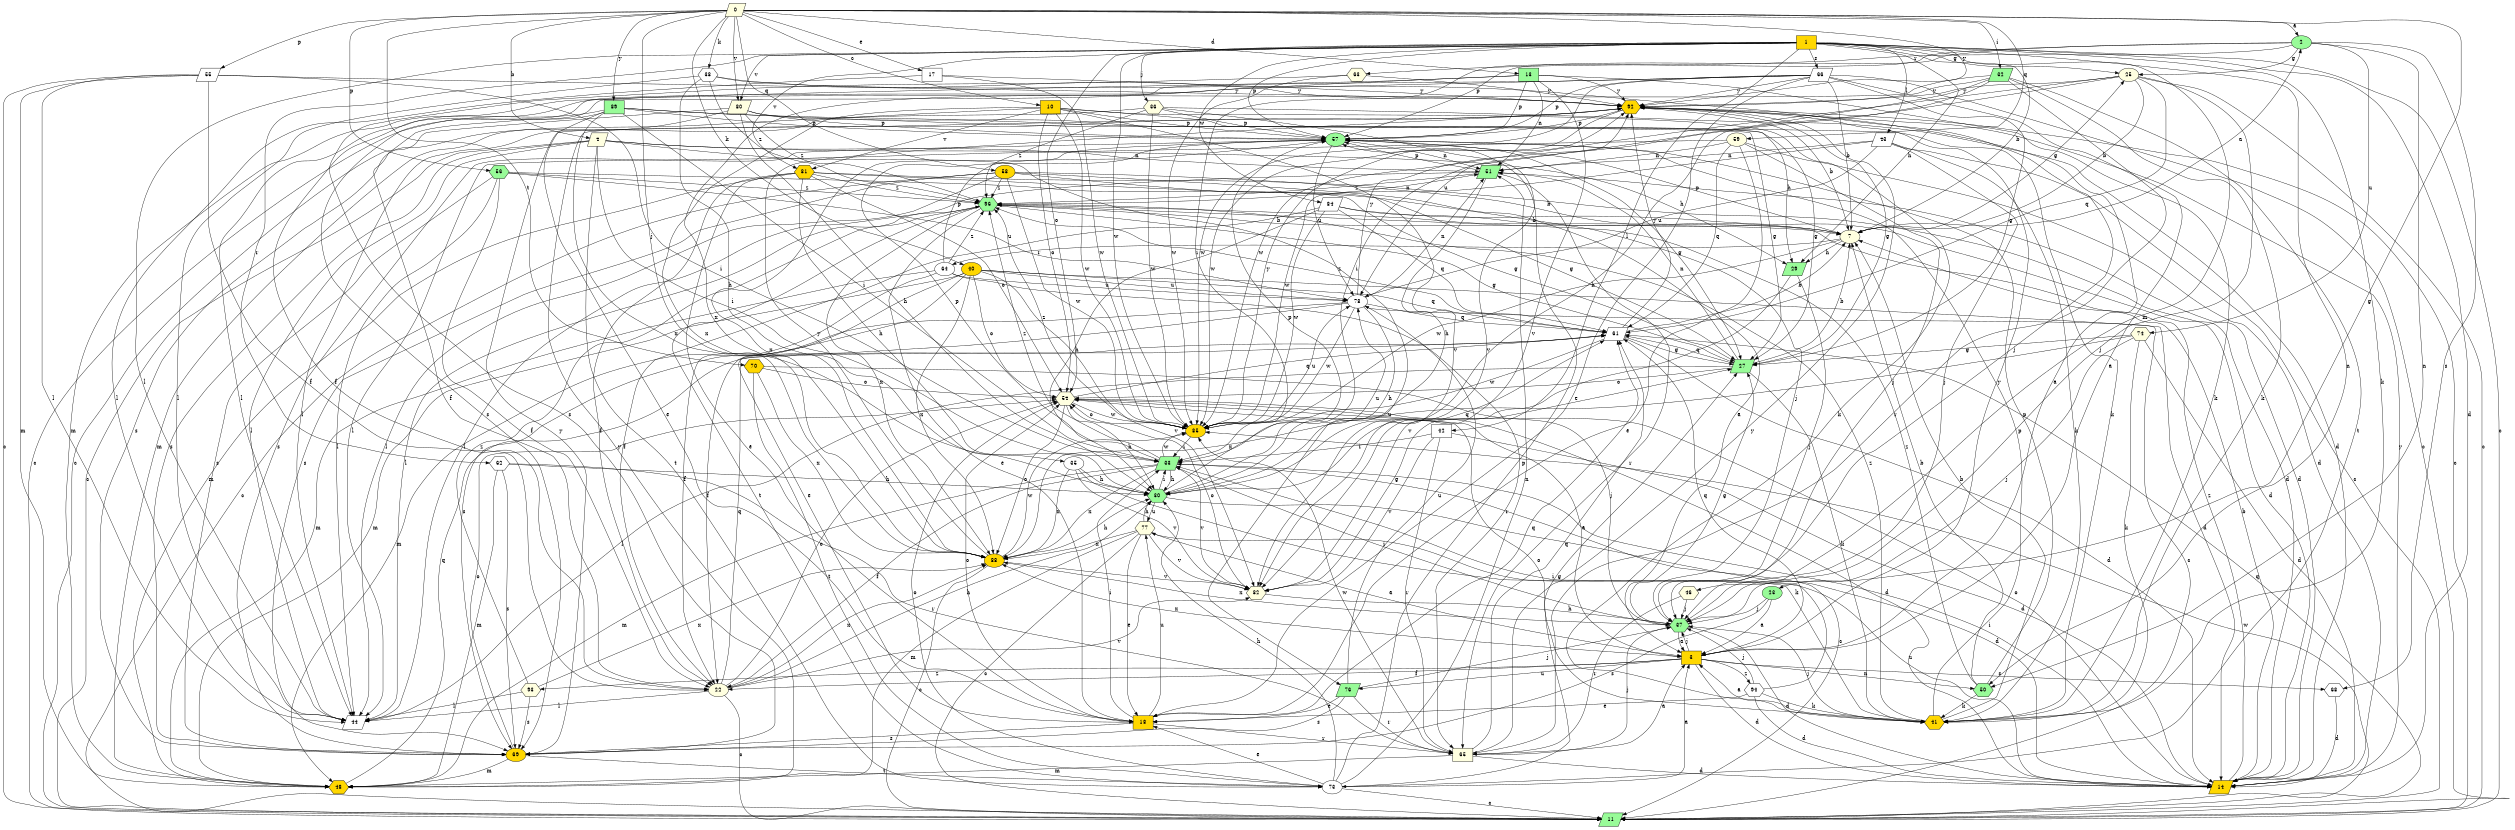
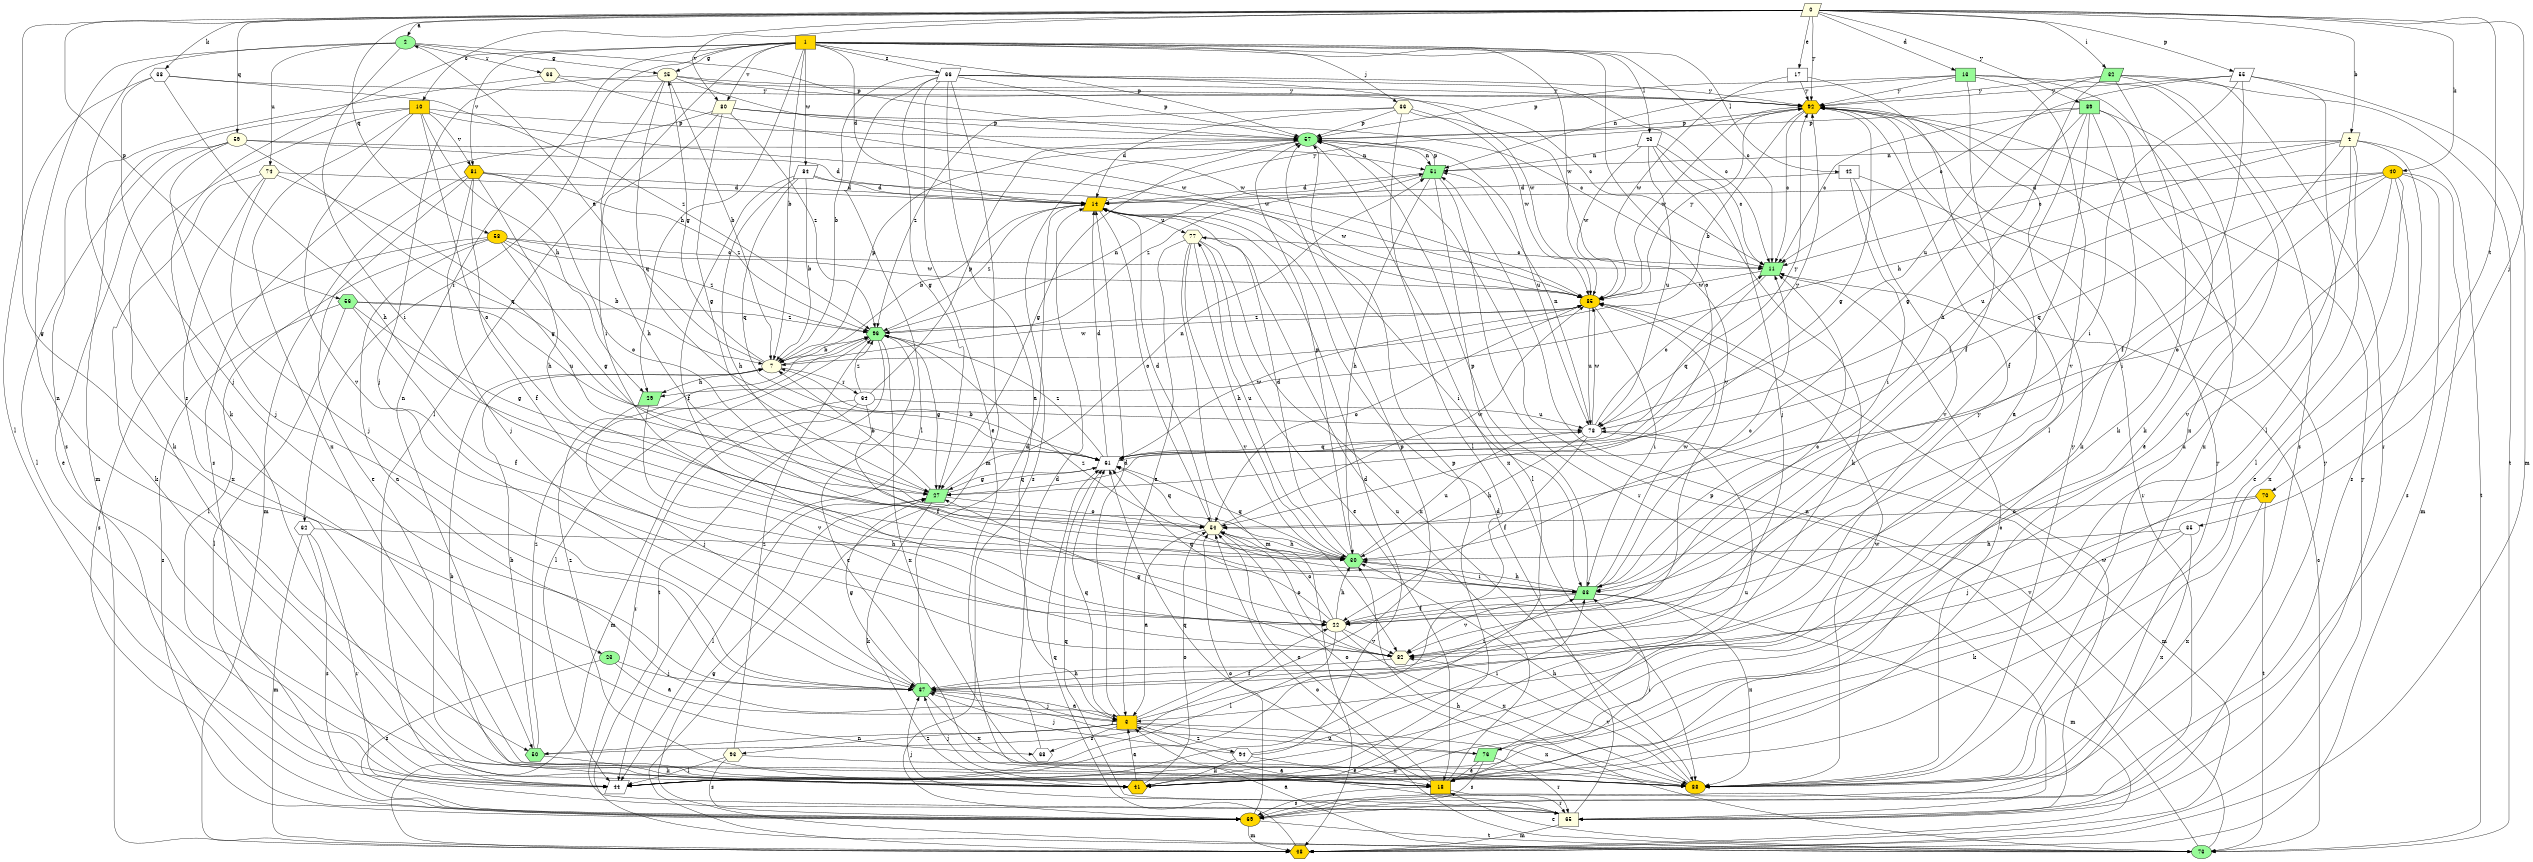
(2128, 284) -> (1266, 189)
(1689, 593) -> none
(1332, 787) -> (2202, 852)
